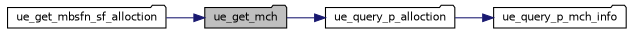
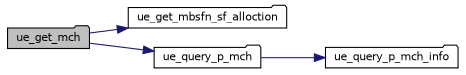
(180, 18) -> (103, 31)
(390, 18) -> (207, 58)
